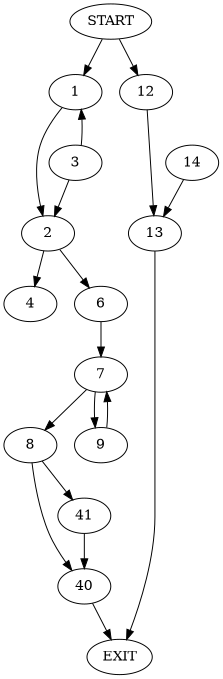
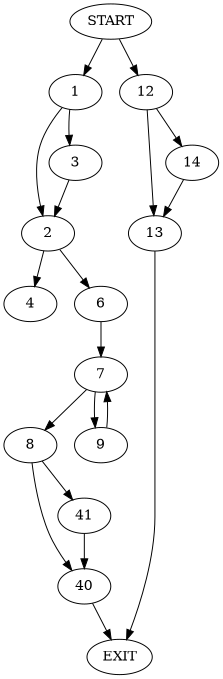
none -> (166, 123)
(82, 132) -> (69, 122)
